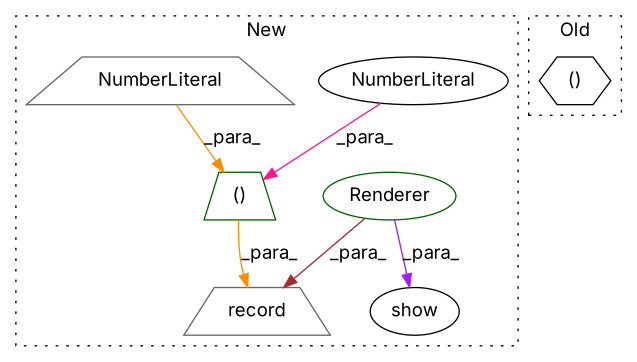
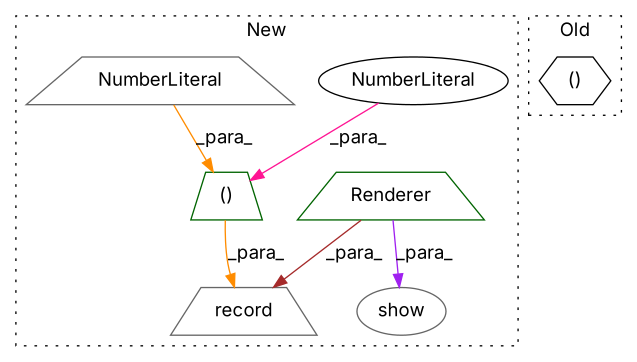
(390, 196) -> (391, 196)
(415, 311) -> (401, 311)
